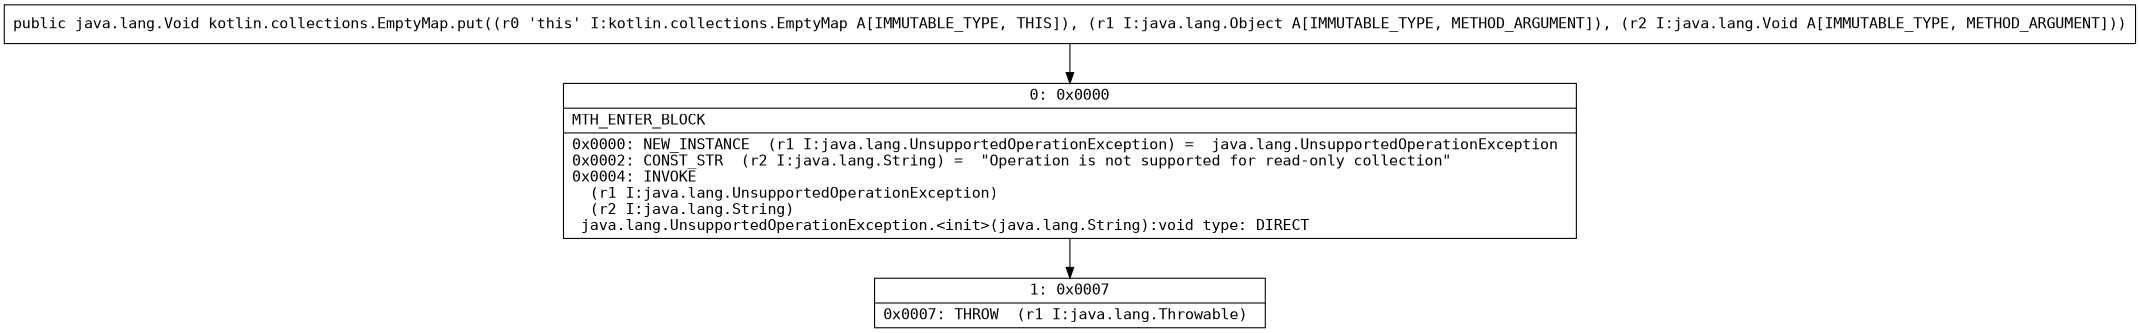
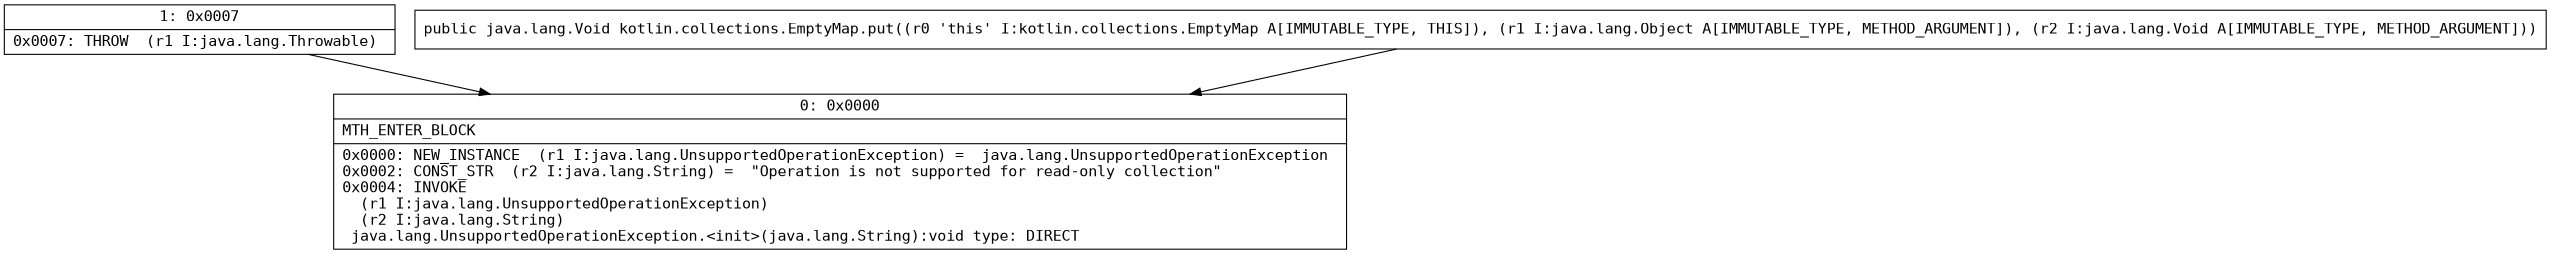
(1070, 253) -> (394, 73)
